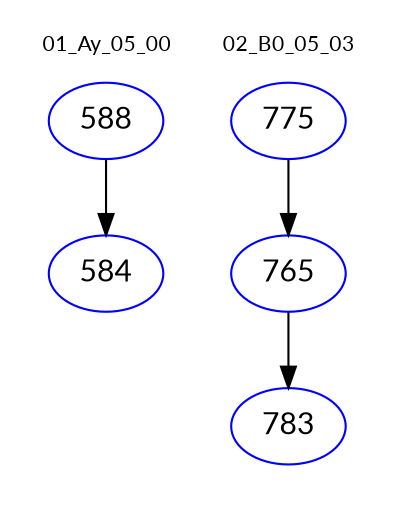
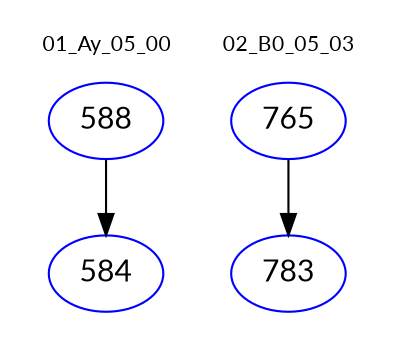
(288, 121) -> none
